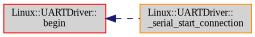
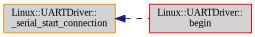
(128, 19) -> (137, 19)
